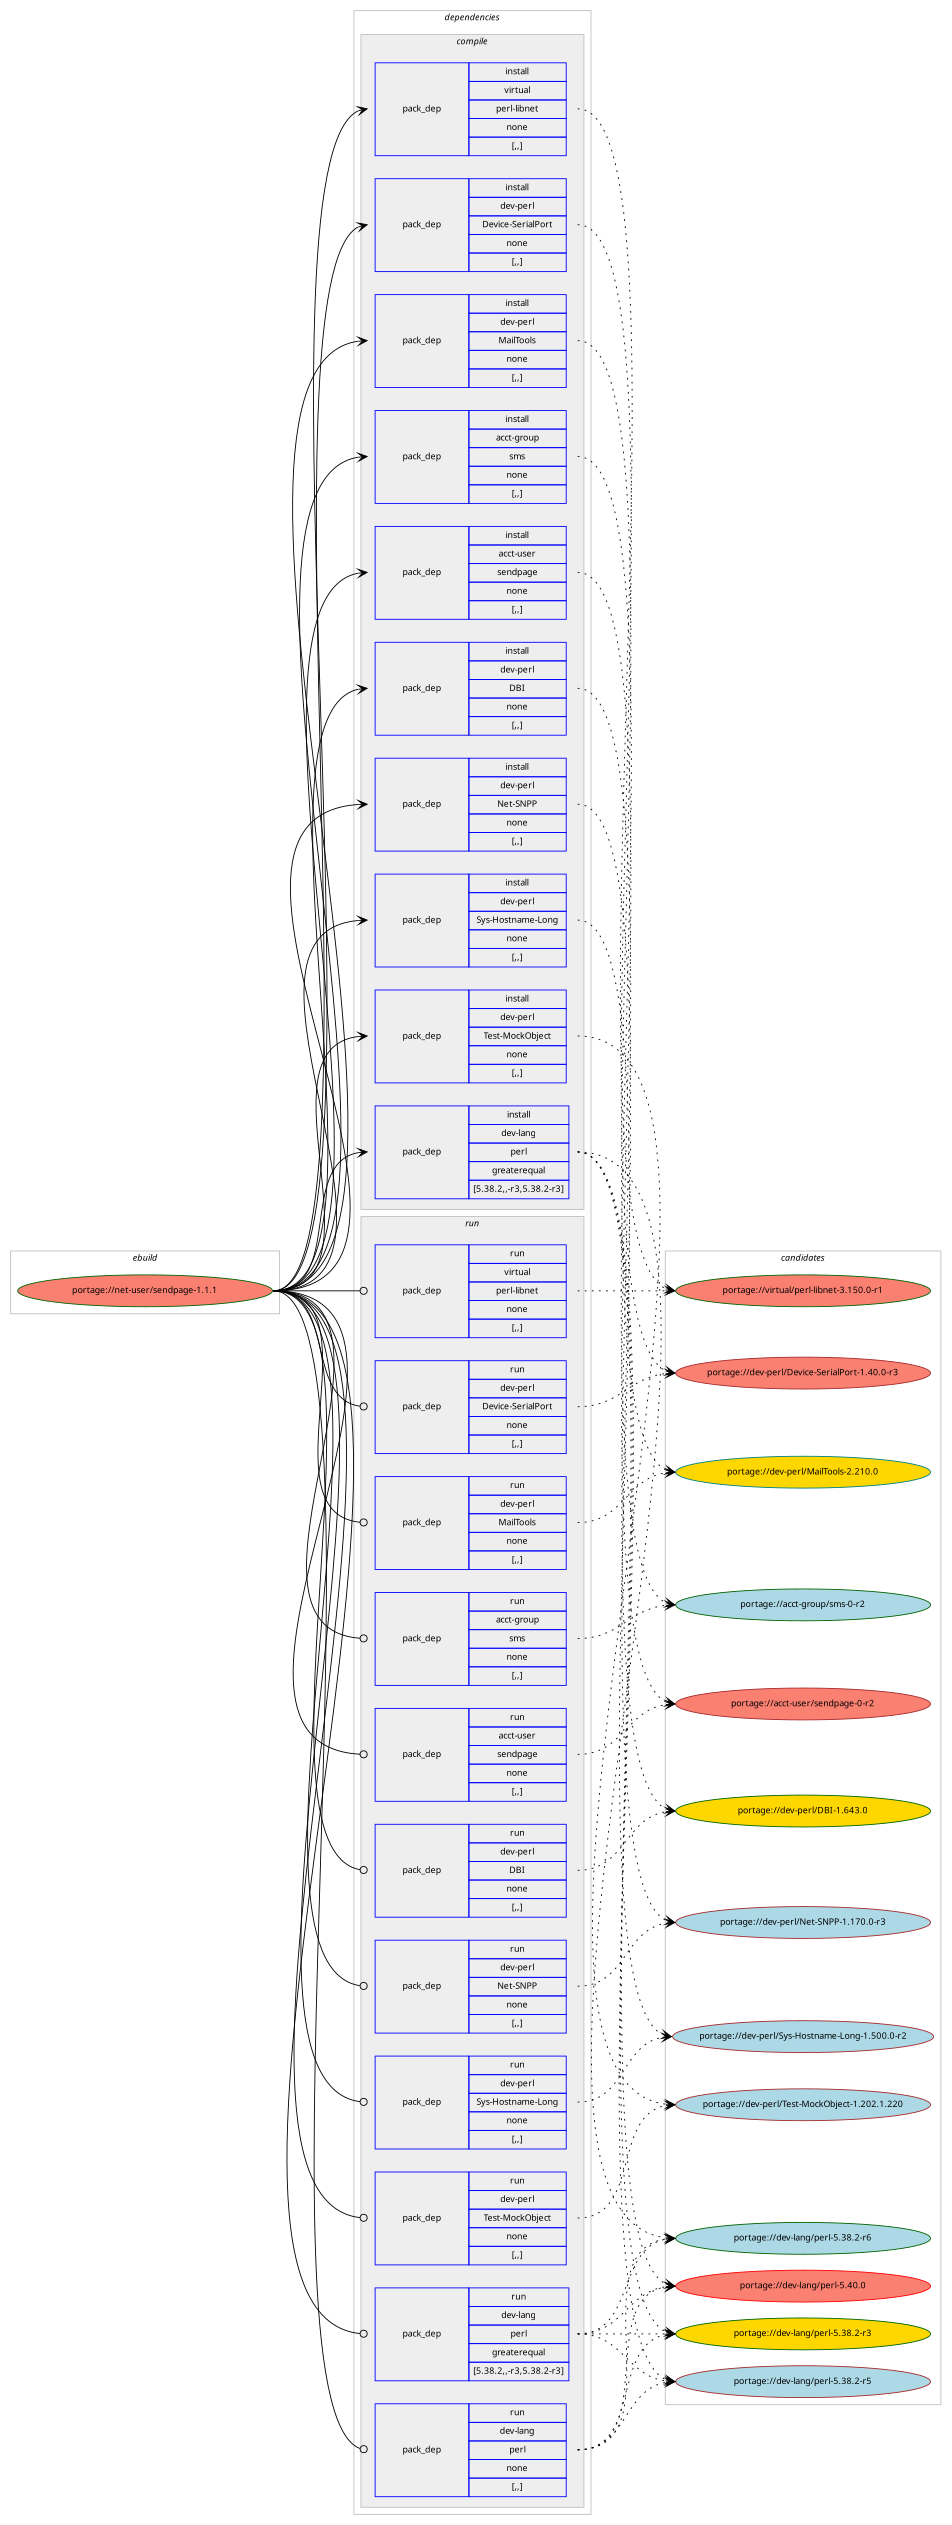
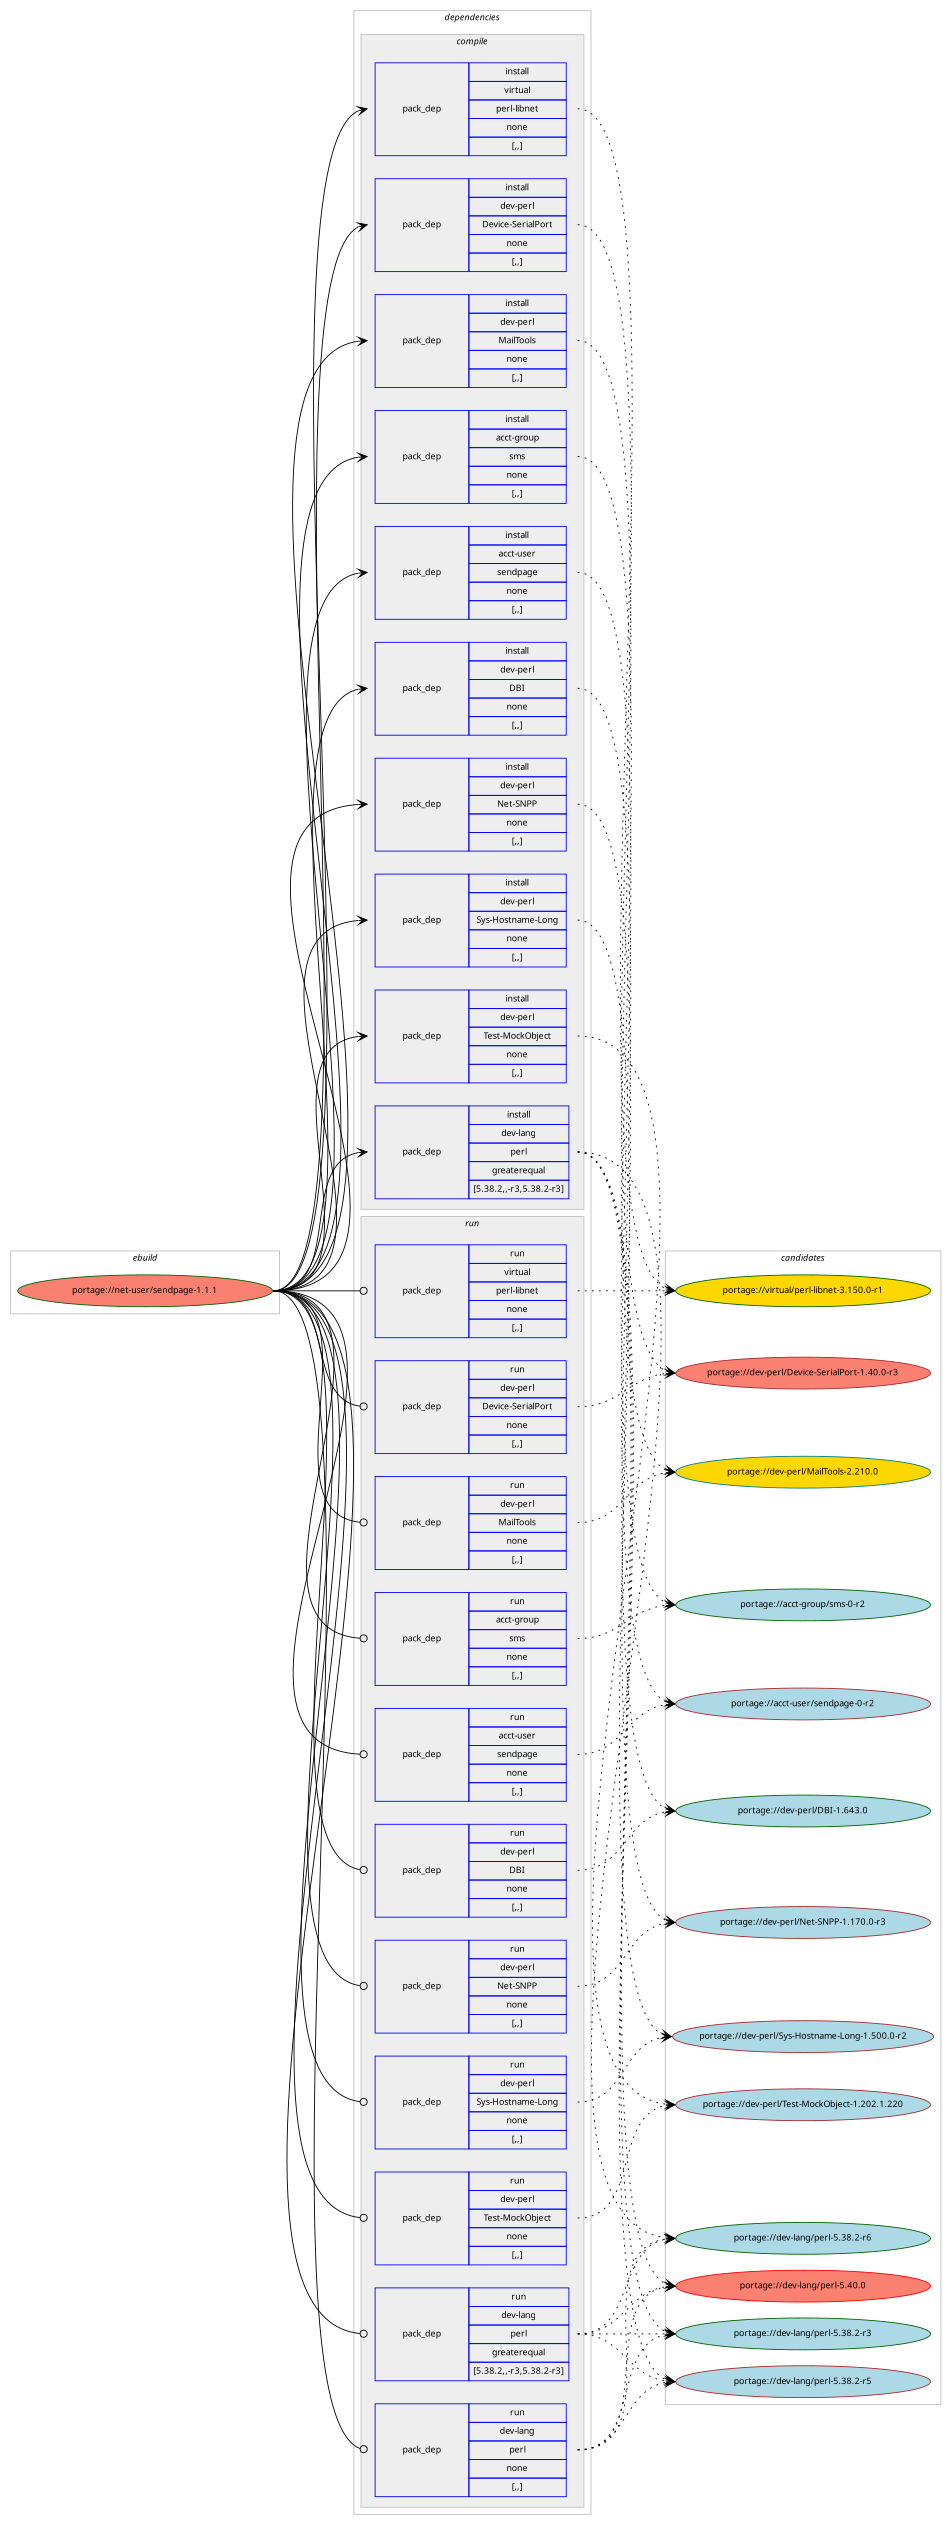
(803, 1291) -> (803, 1291)
(803, 1704) -> (803, 1704)
(803, 1811) -> (803, 1811)
(803, 2334) -> (803, 2334)
